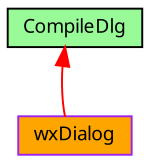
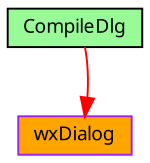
(62, 92) -> (88, 72)
